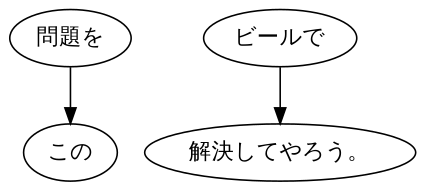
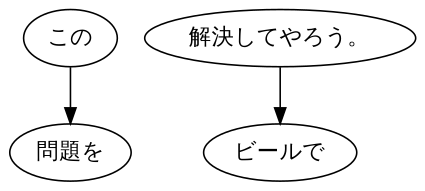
(70, 88) -> (70, 88)
(280, 88) -> (280, 88)
